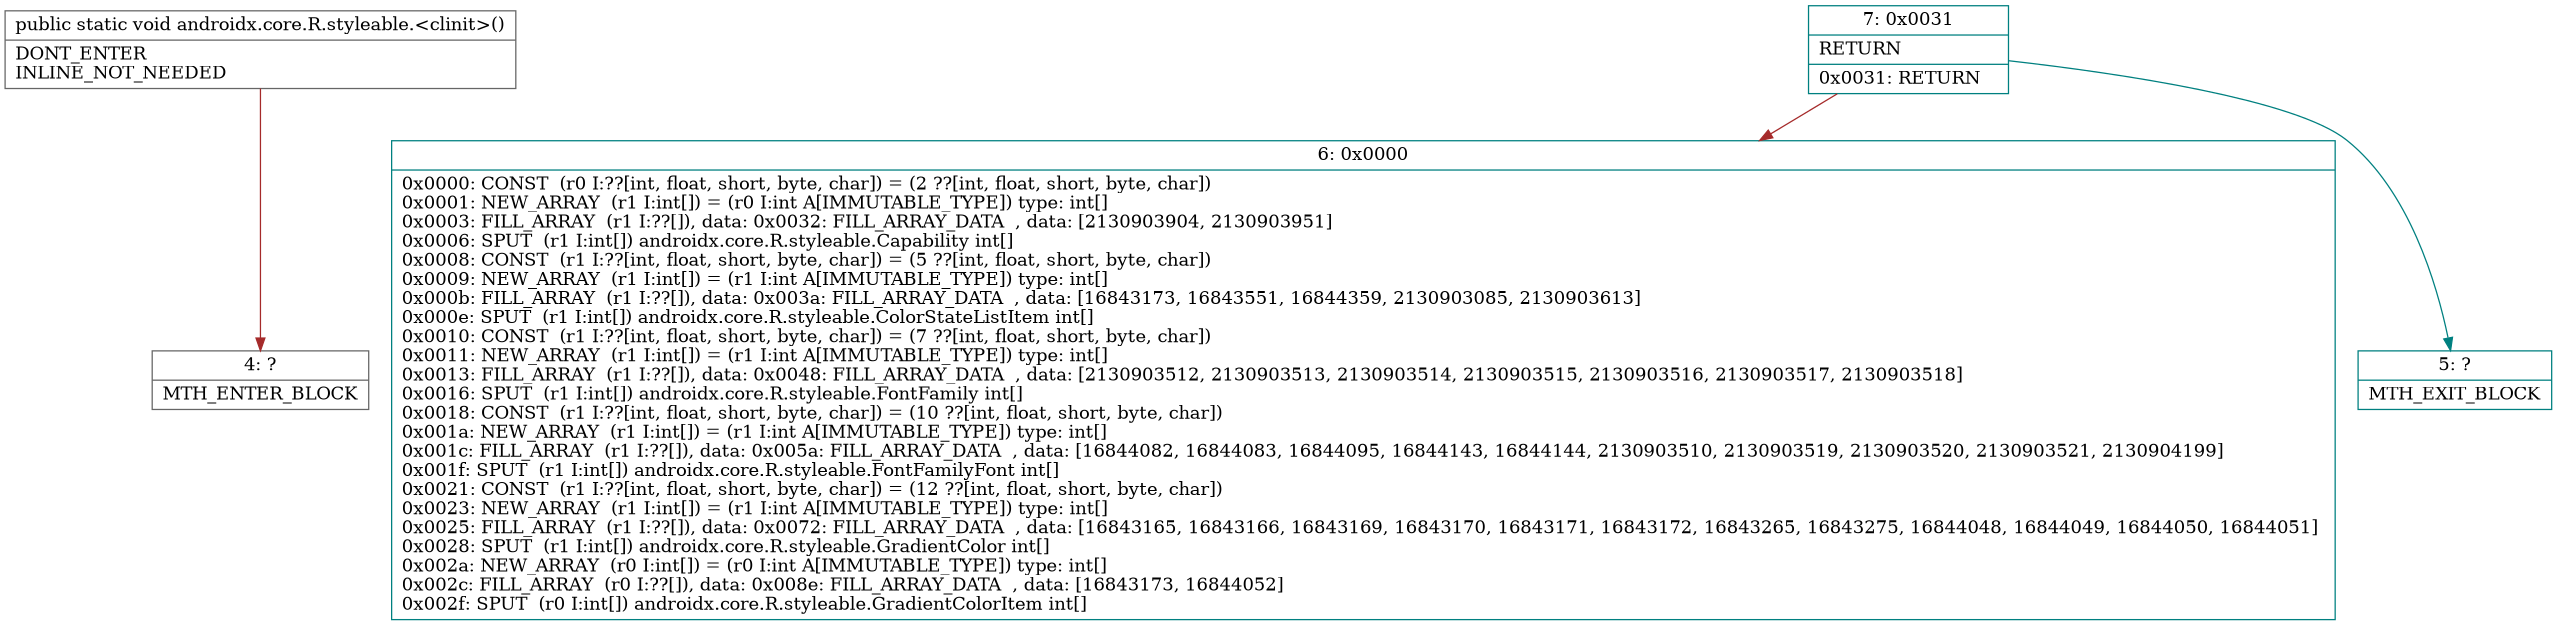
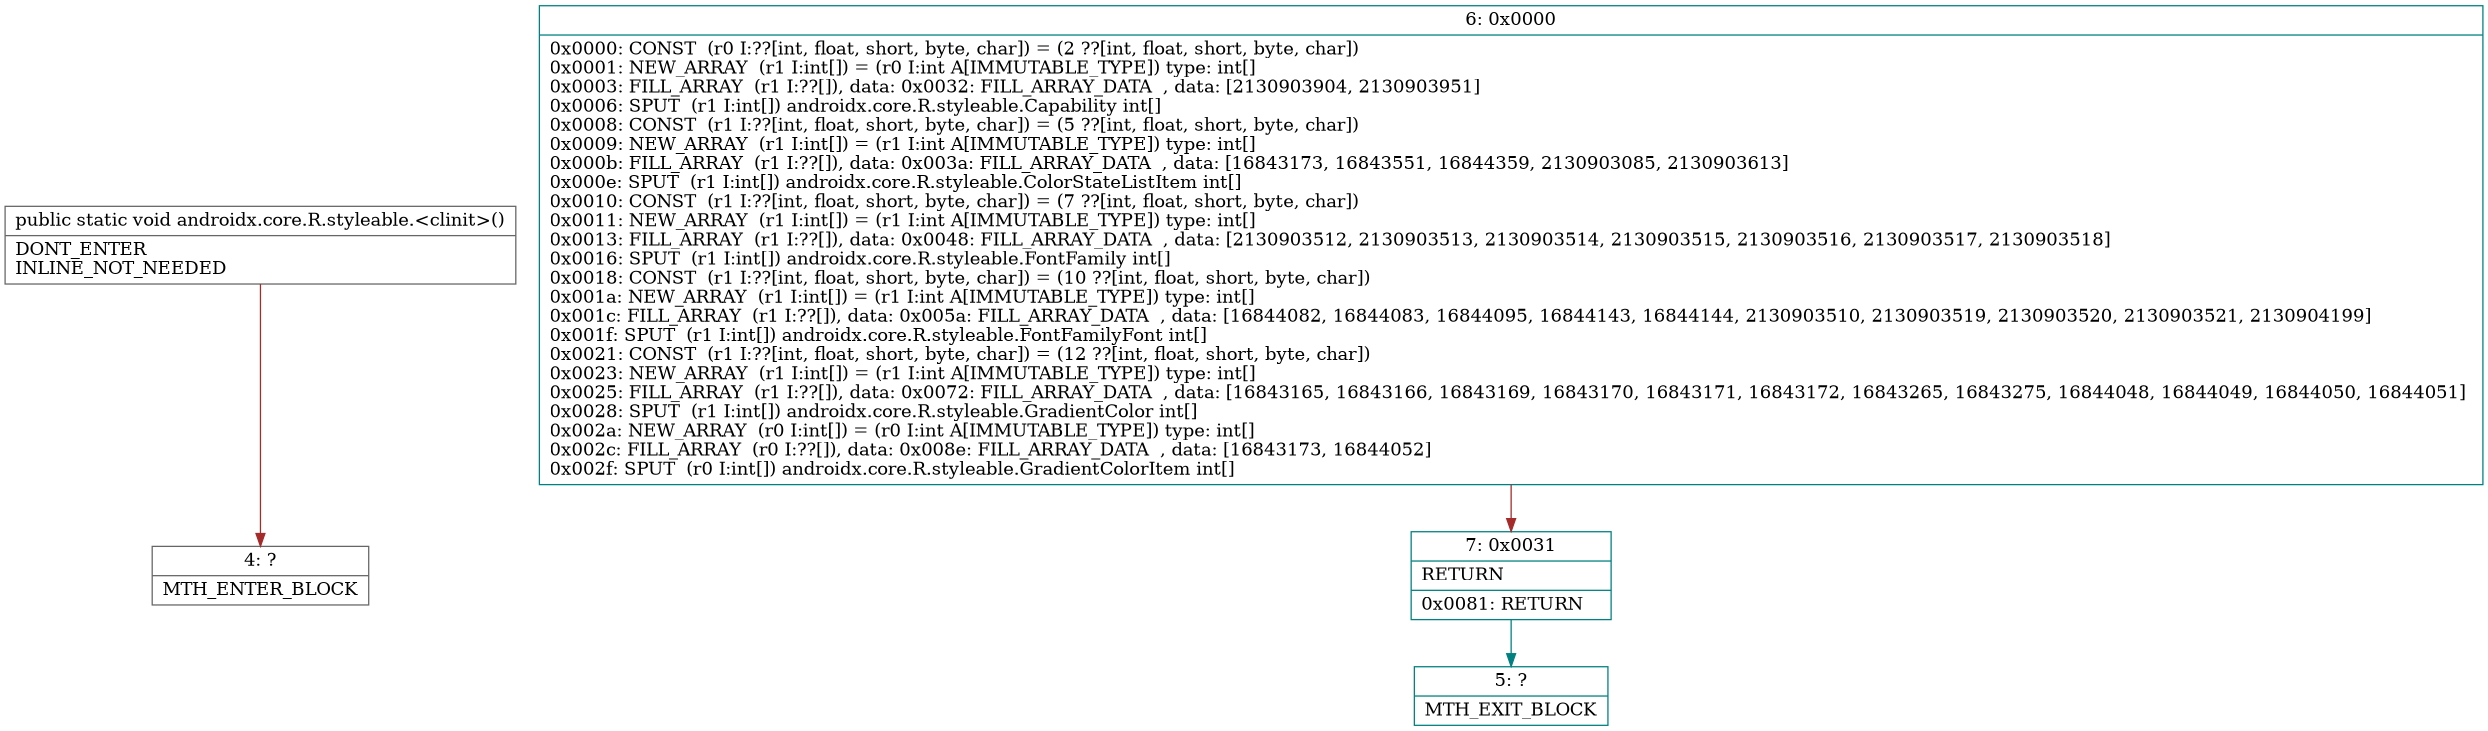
(1909, 78) -> (1511, 604)
(1804, 114) -> (1511, 502)
